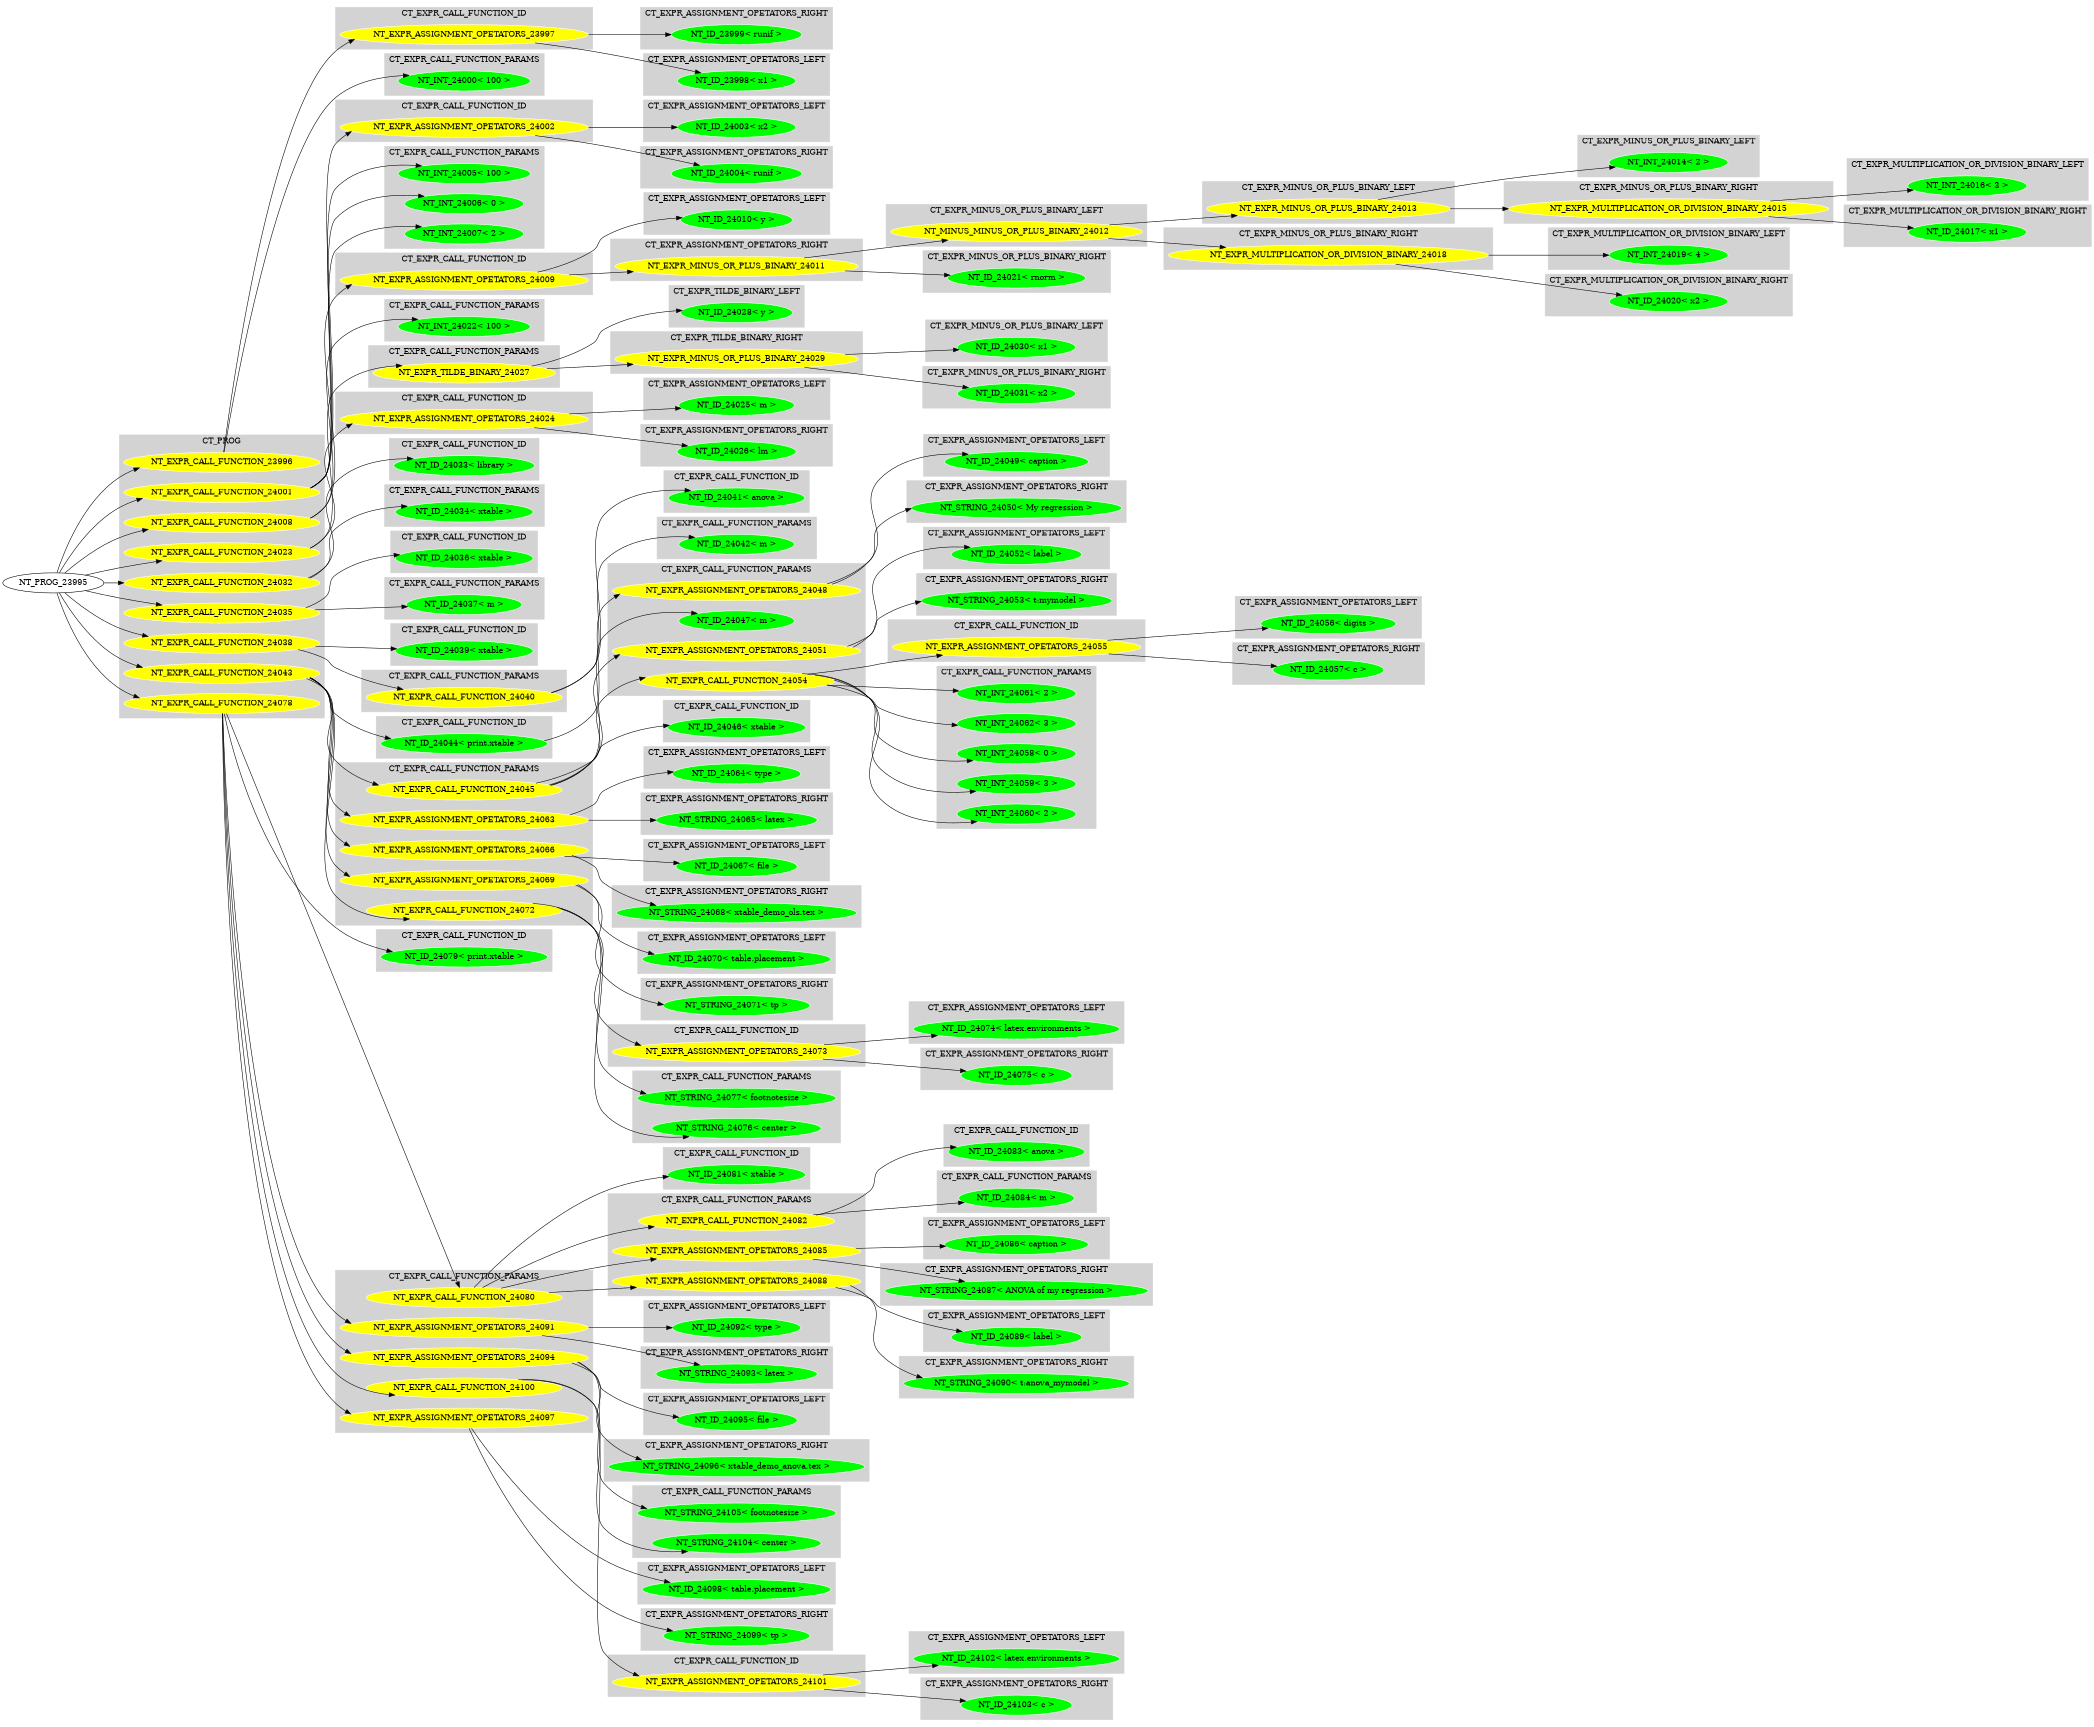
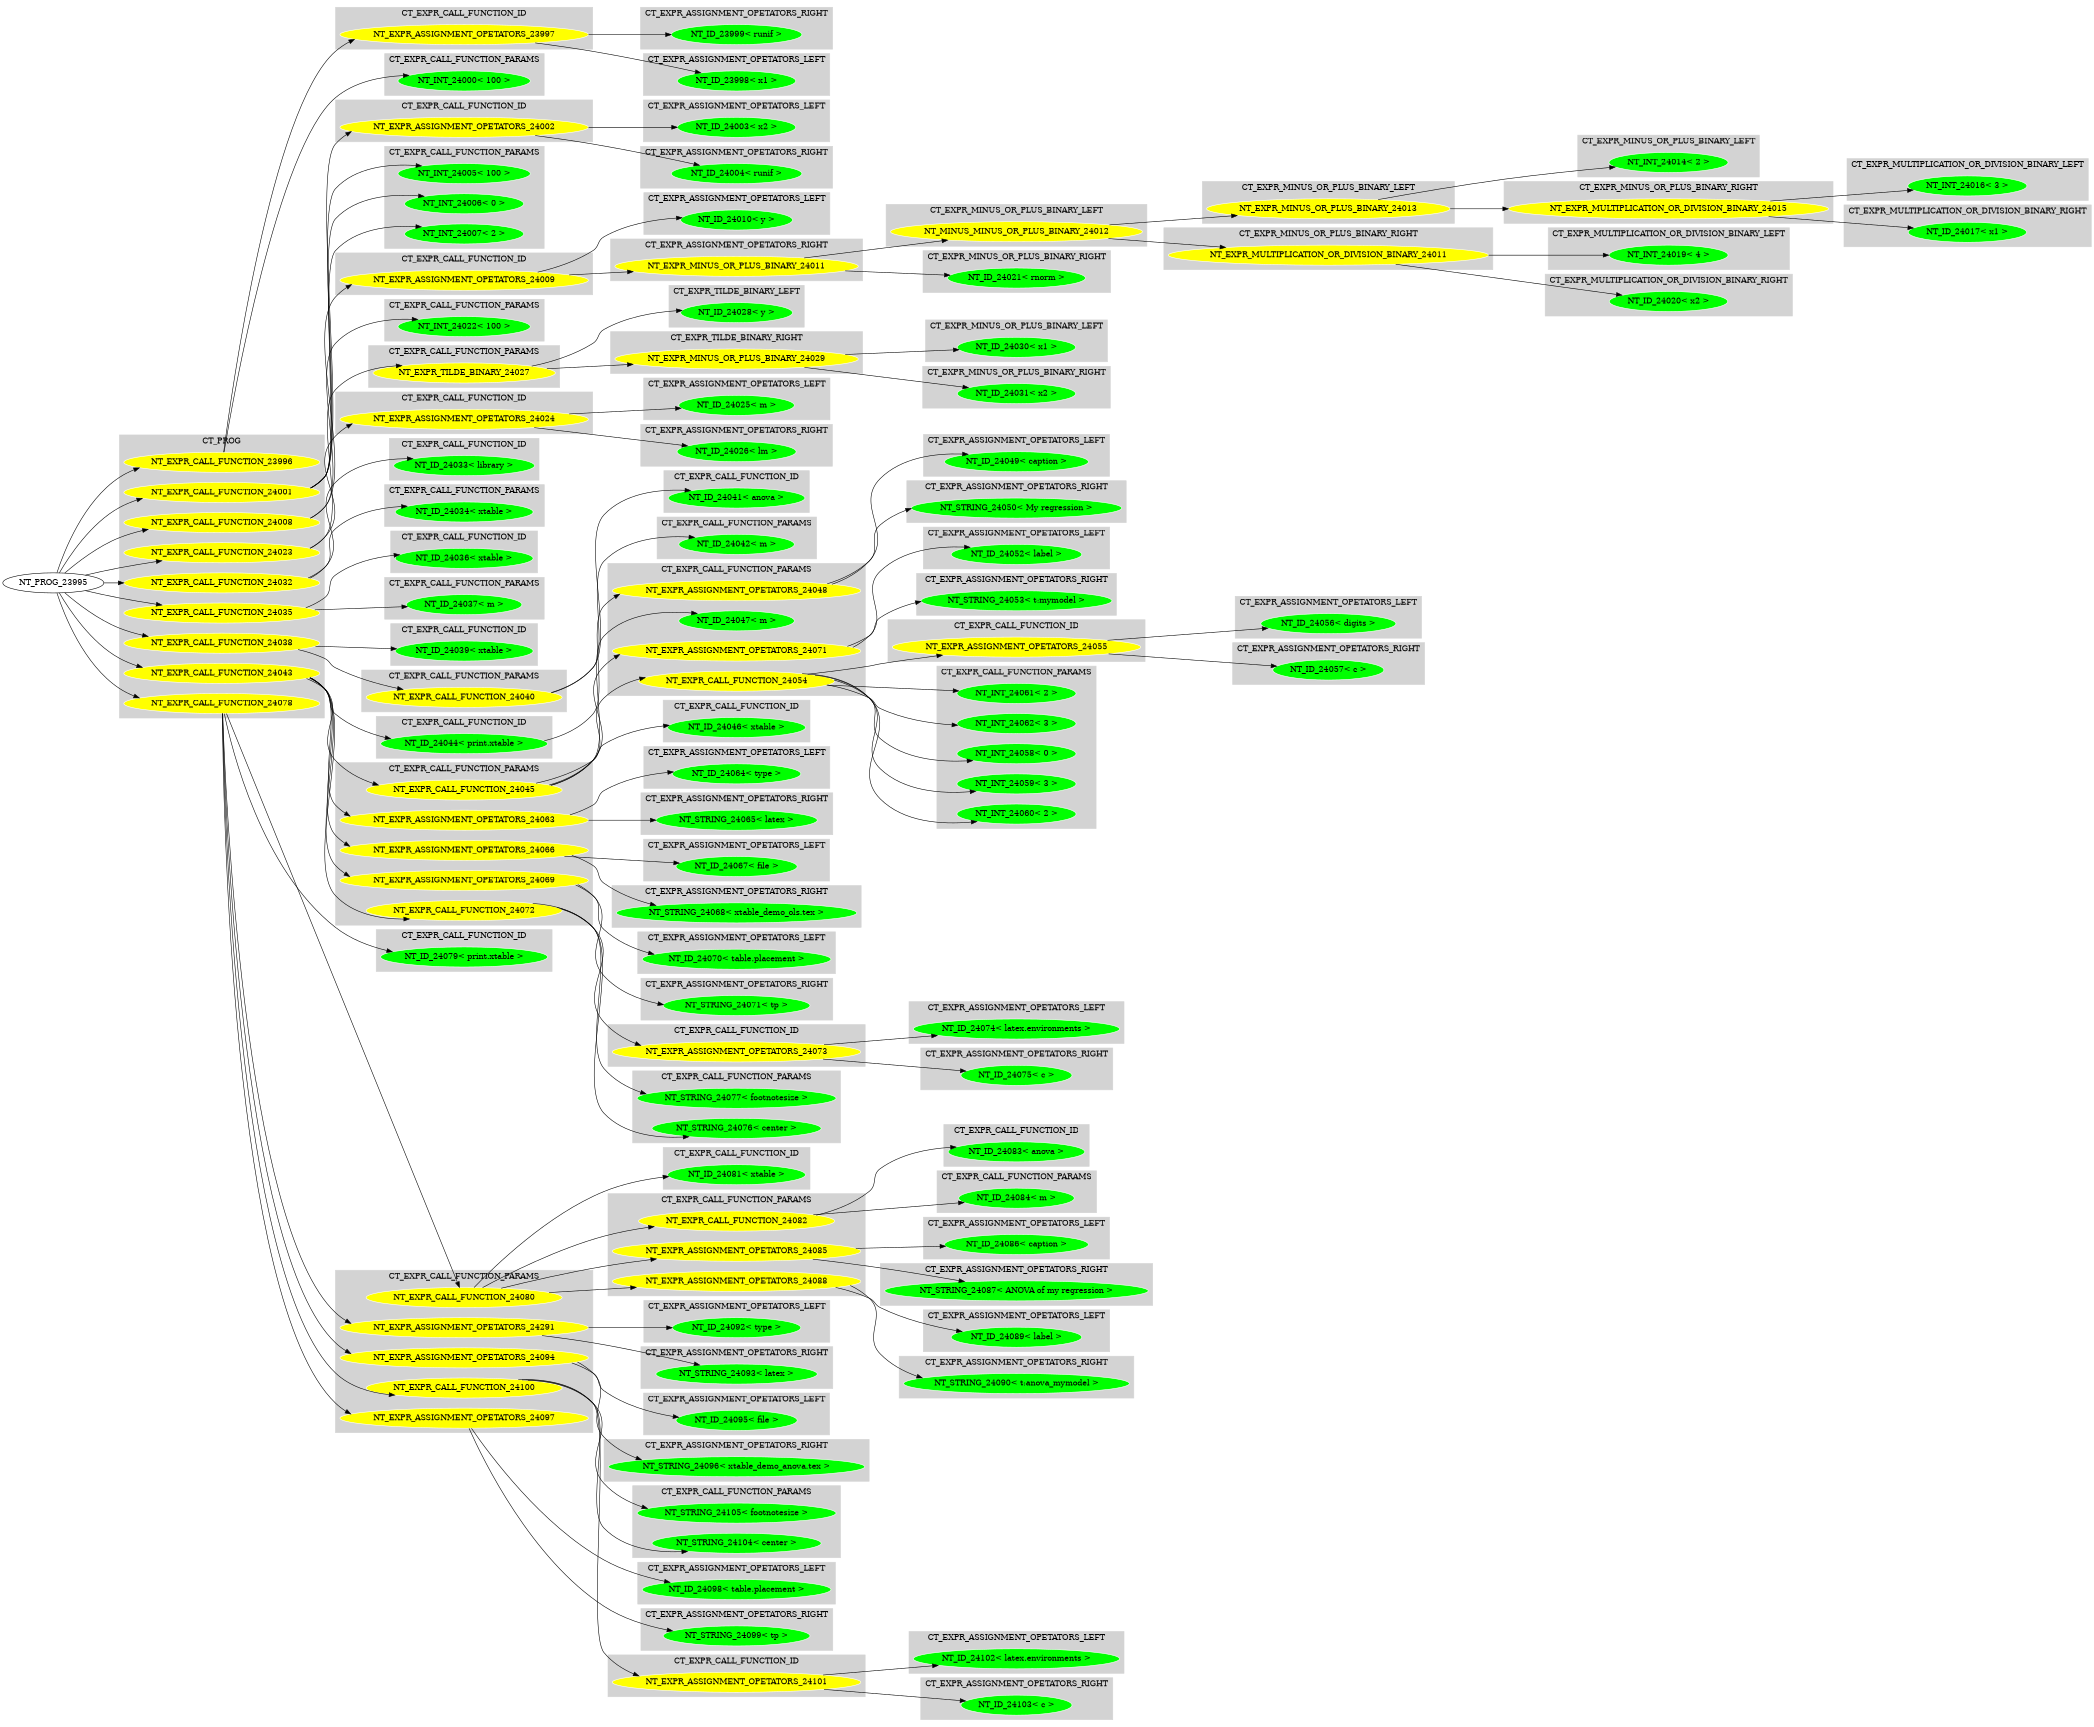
(1328, 255) -> (1328, 255)
(737, 651) -> (737, 651)
(464, 1328) -> (464, 1328)
(598, 1441) -> (601, 1431)
